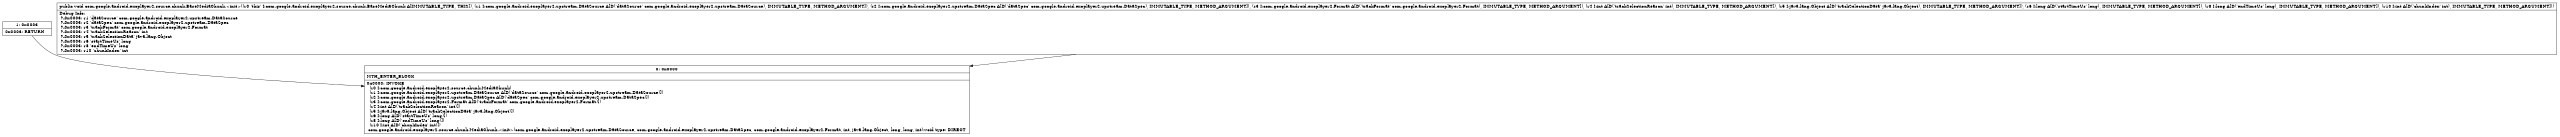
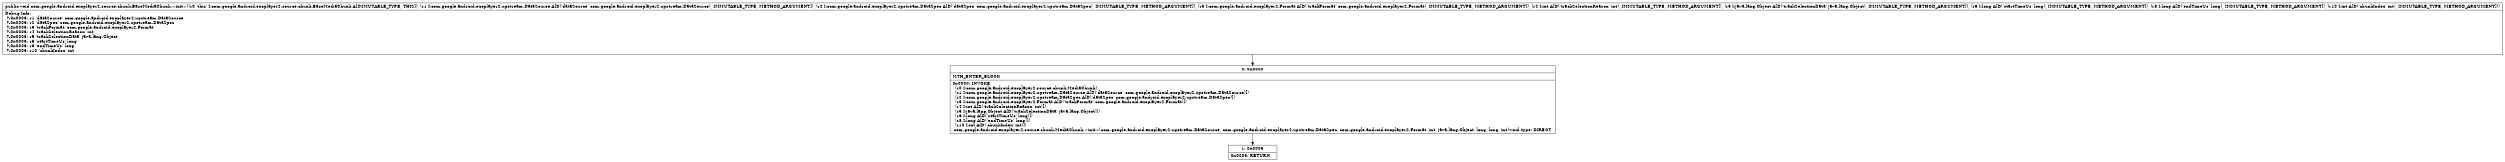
(193, 74) -> (1253, 138)
